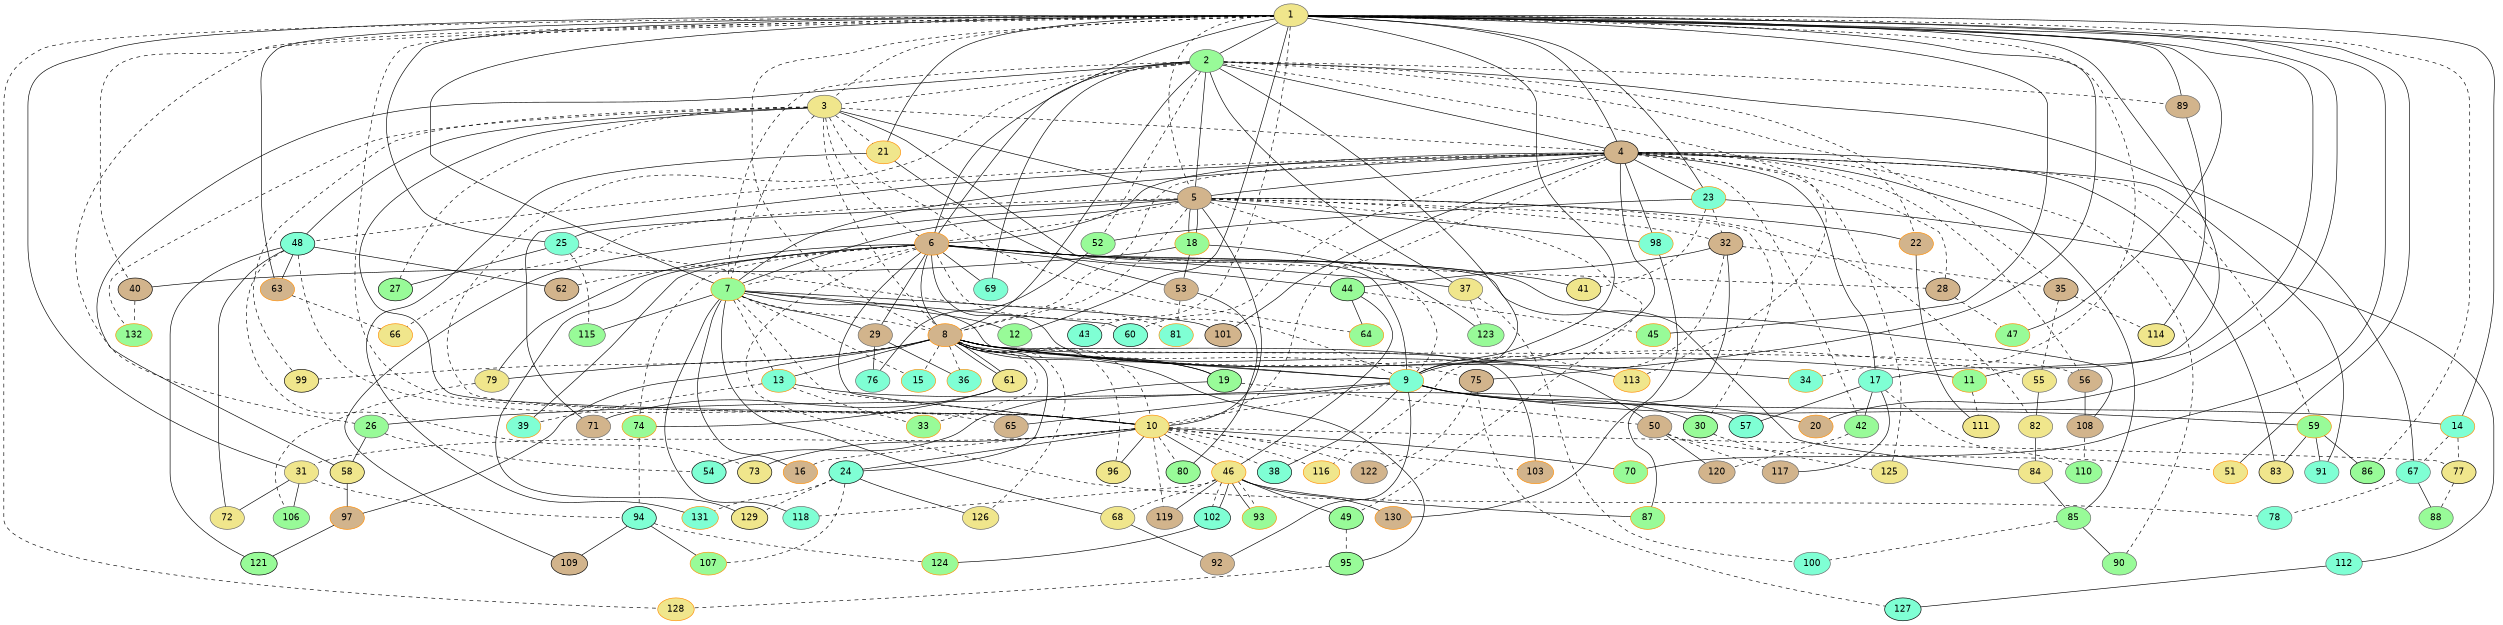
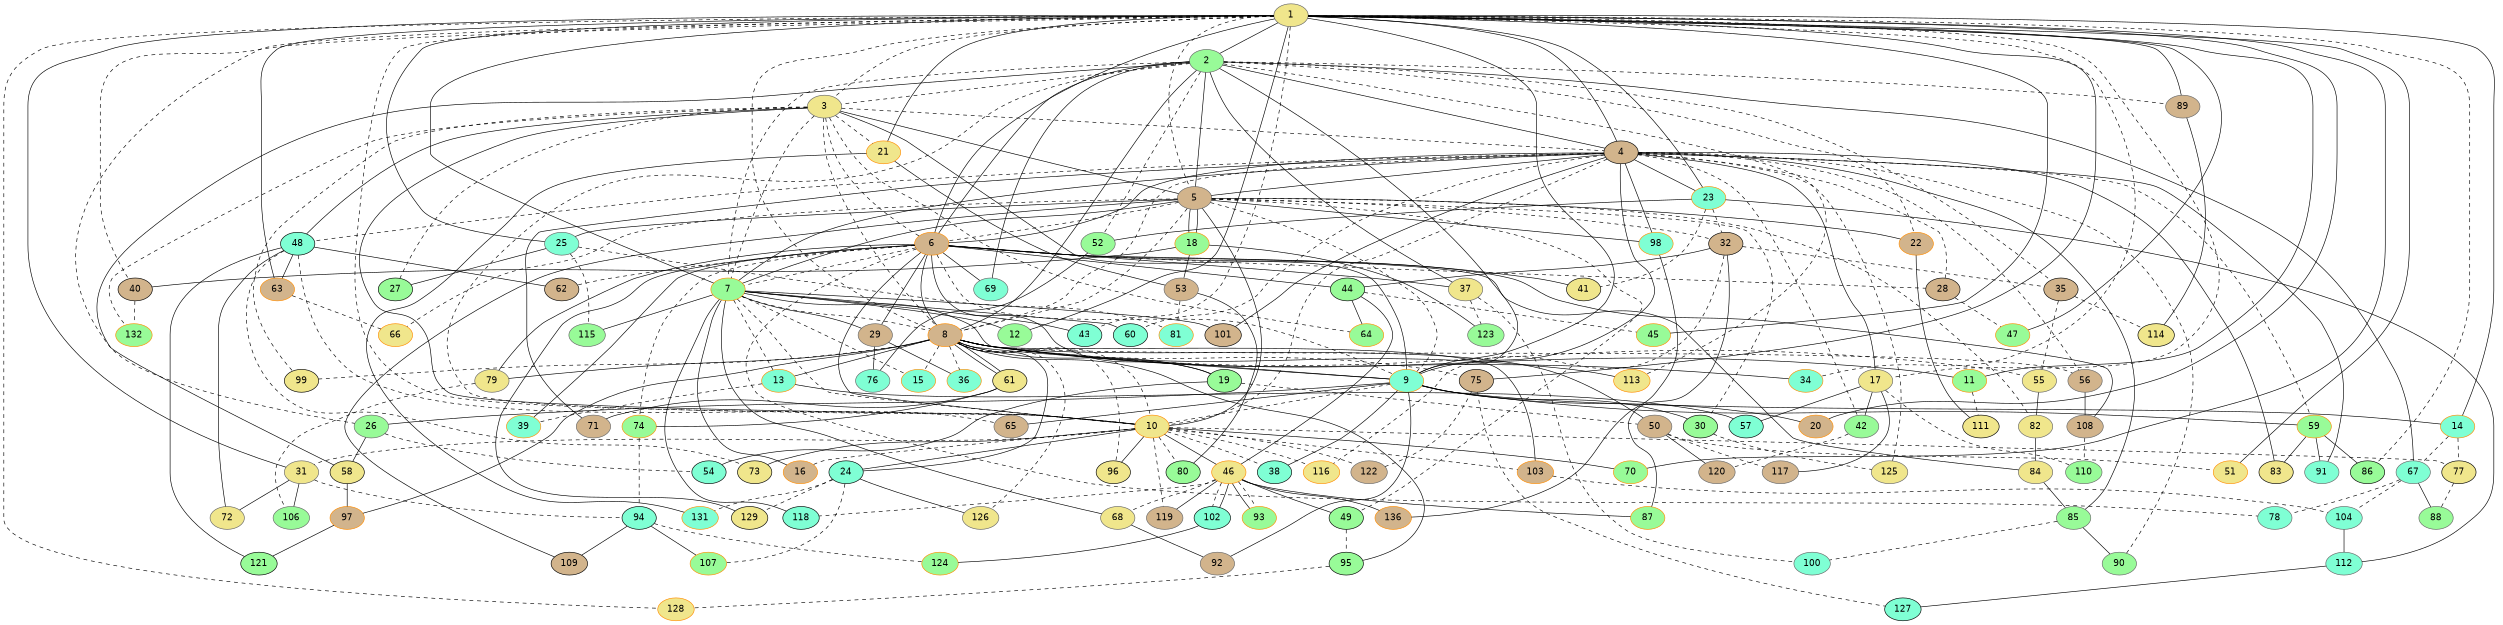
(2015, 39) -> (2015, 39)
none -> (907, 308)
(1876, 381) -> (1876, 381)
(924, 427) -> none
(801, 518) -> (801, 518)
(1393, 518) -> (1393, 518)
none -> (2344, 518)
